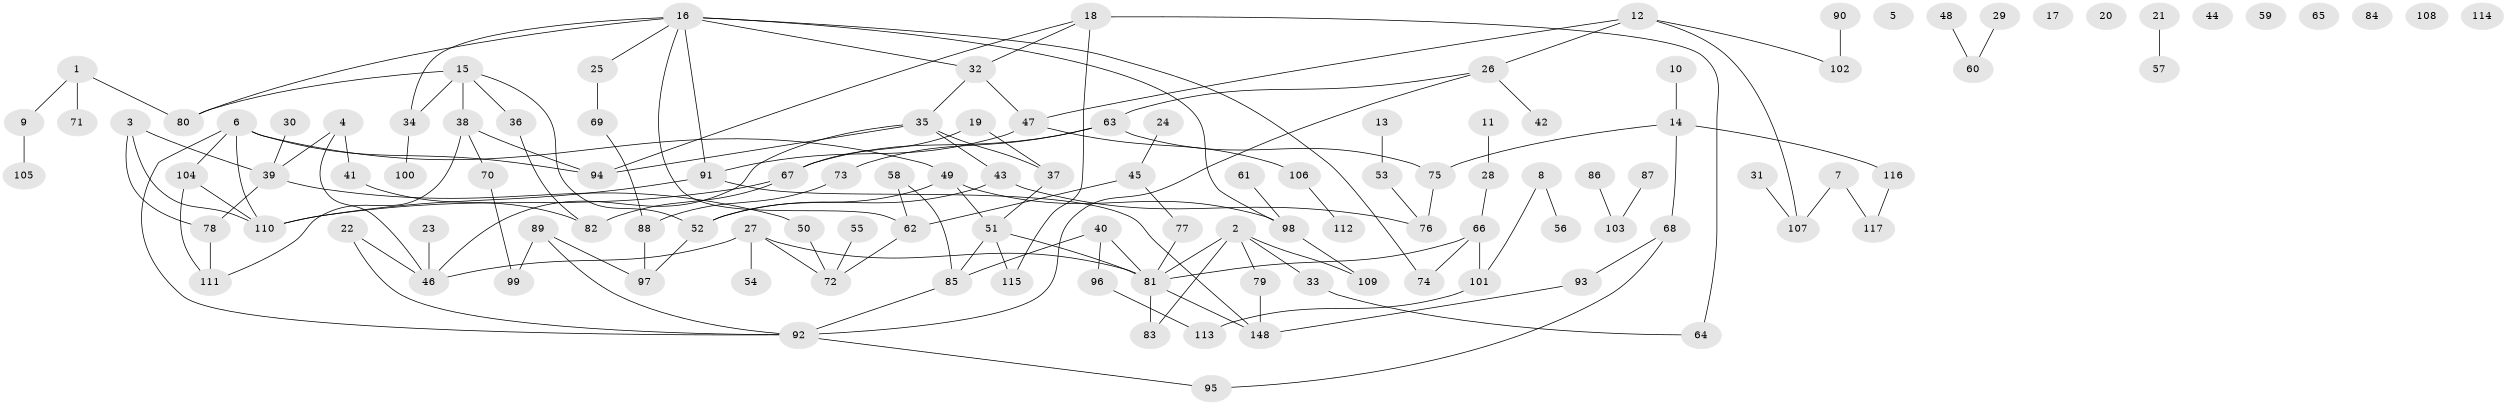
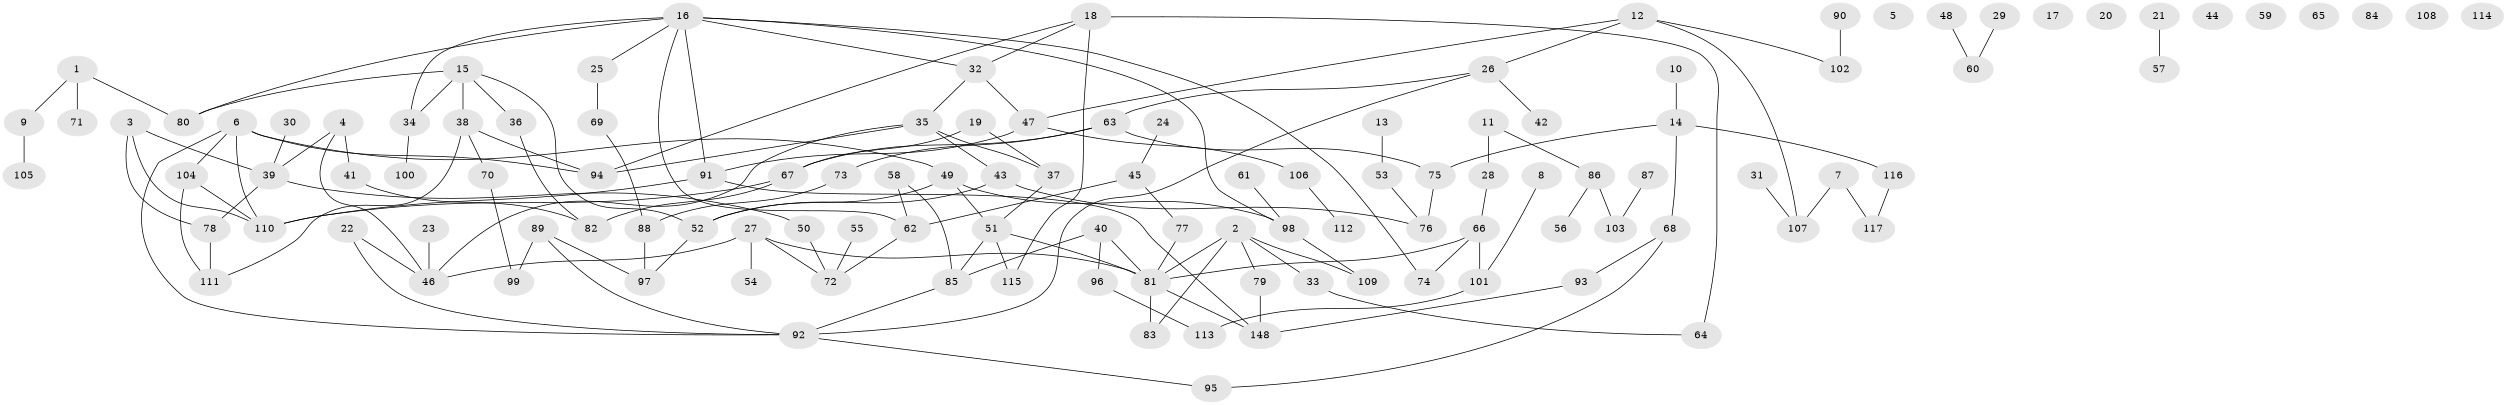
none -> (1542, 149)
(1551, 202) -> (1578, 202)
